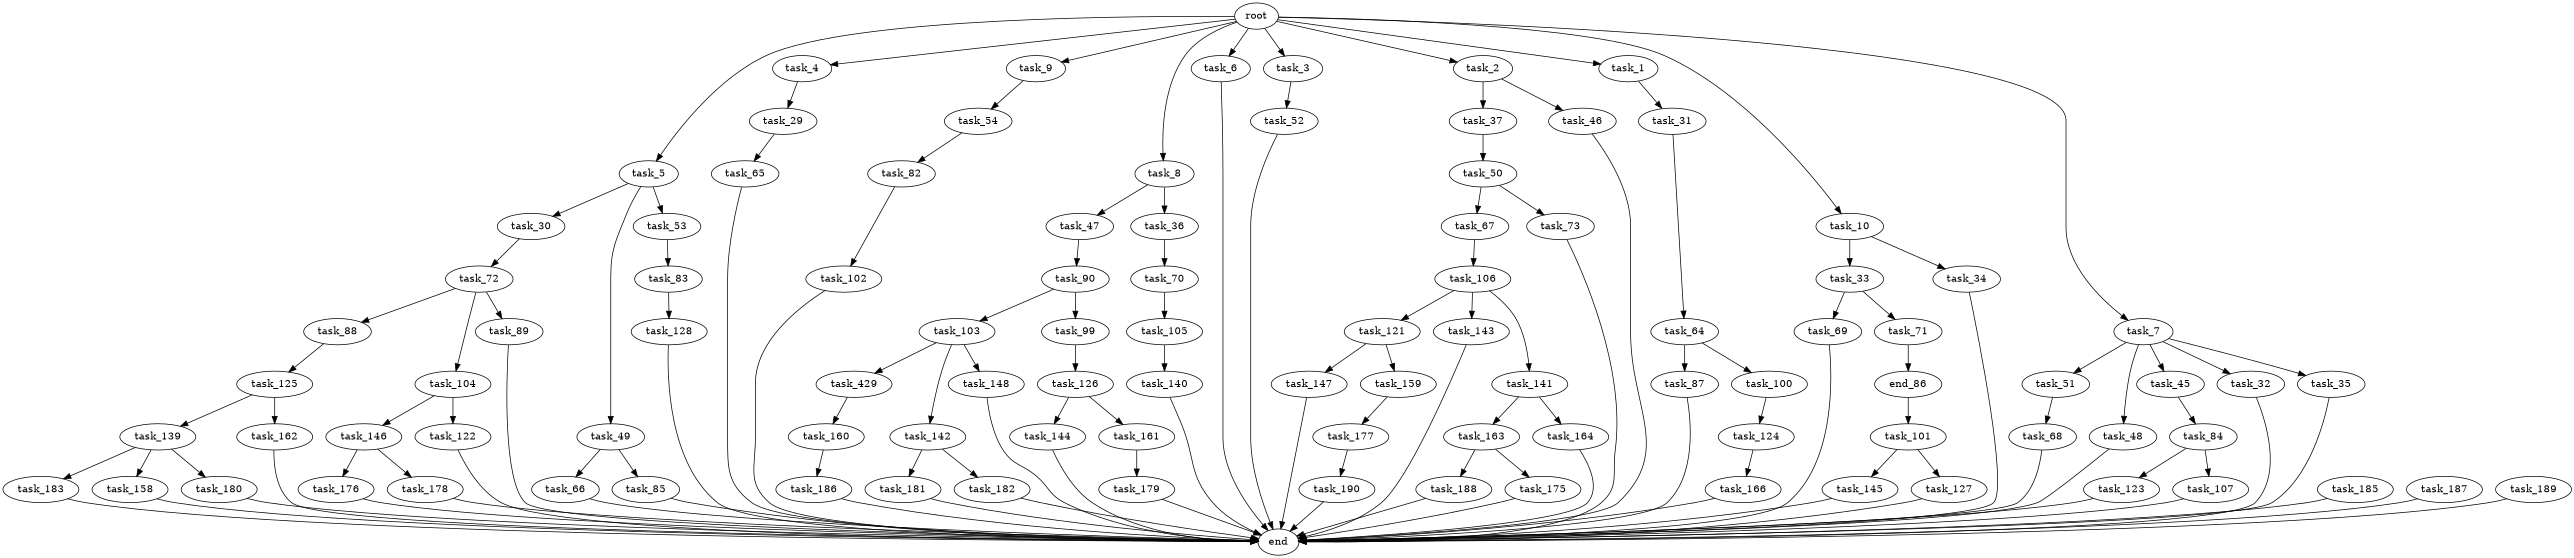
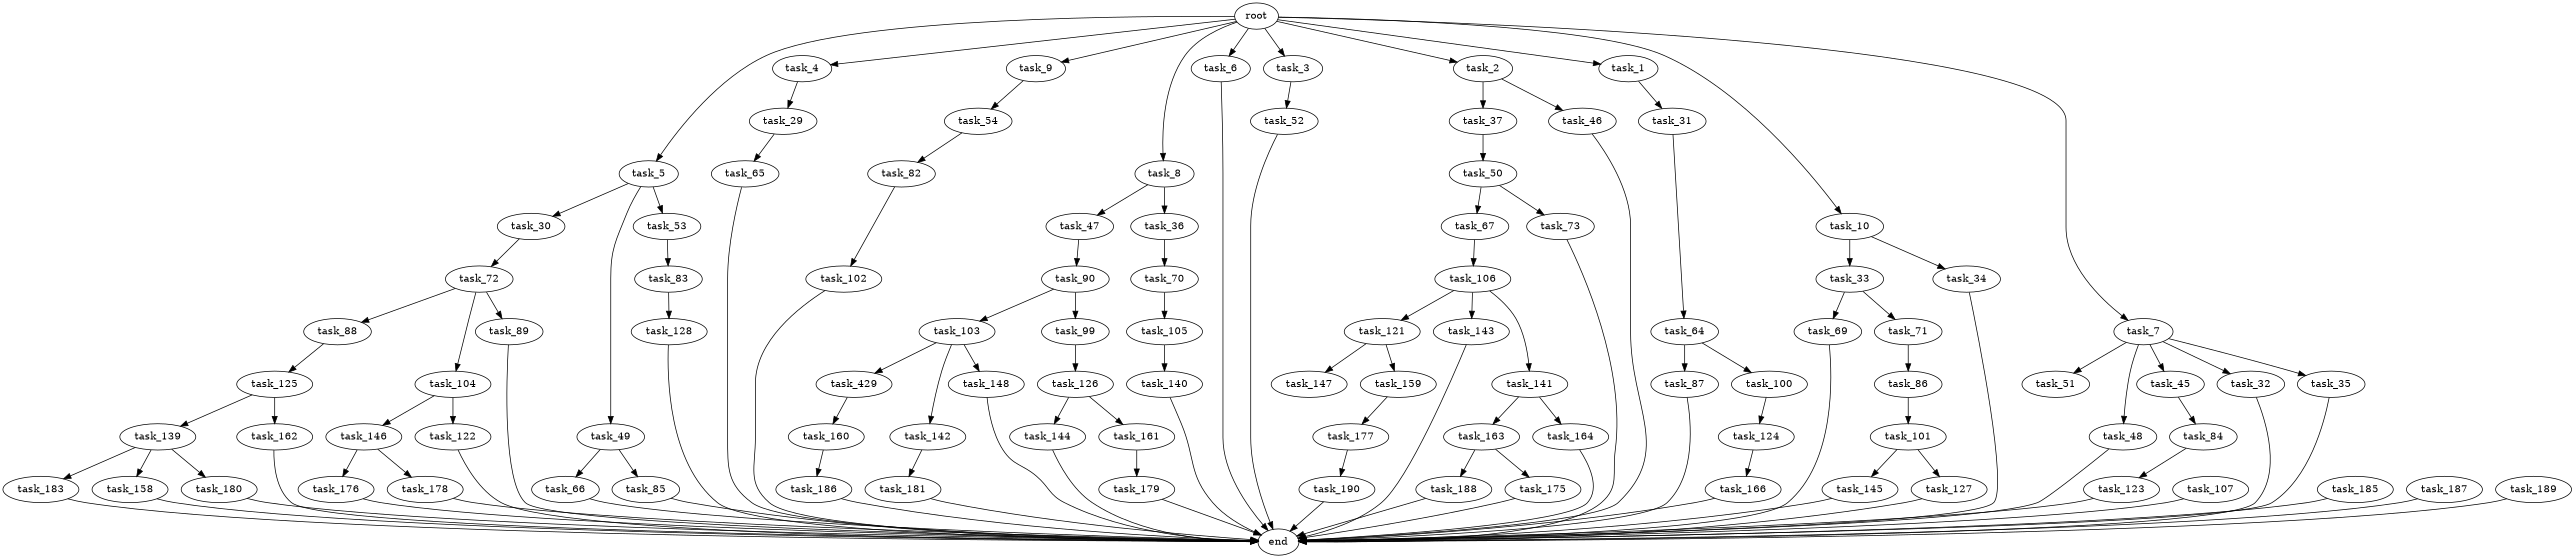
(1908, 384) -> (1908, 384)
(2043, 437) -> none
(1294, 460) -> none
(2207, 460) -> none
(992, 489) -> none
